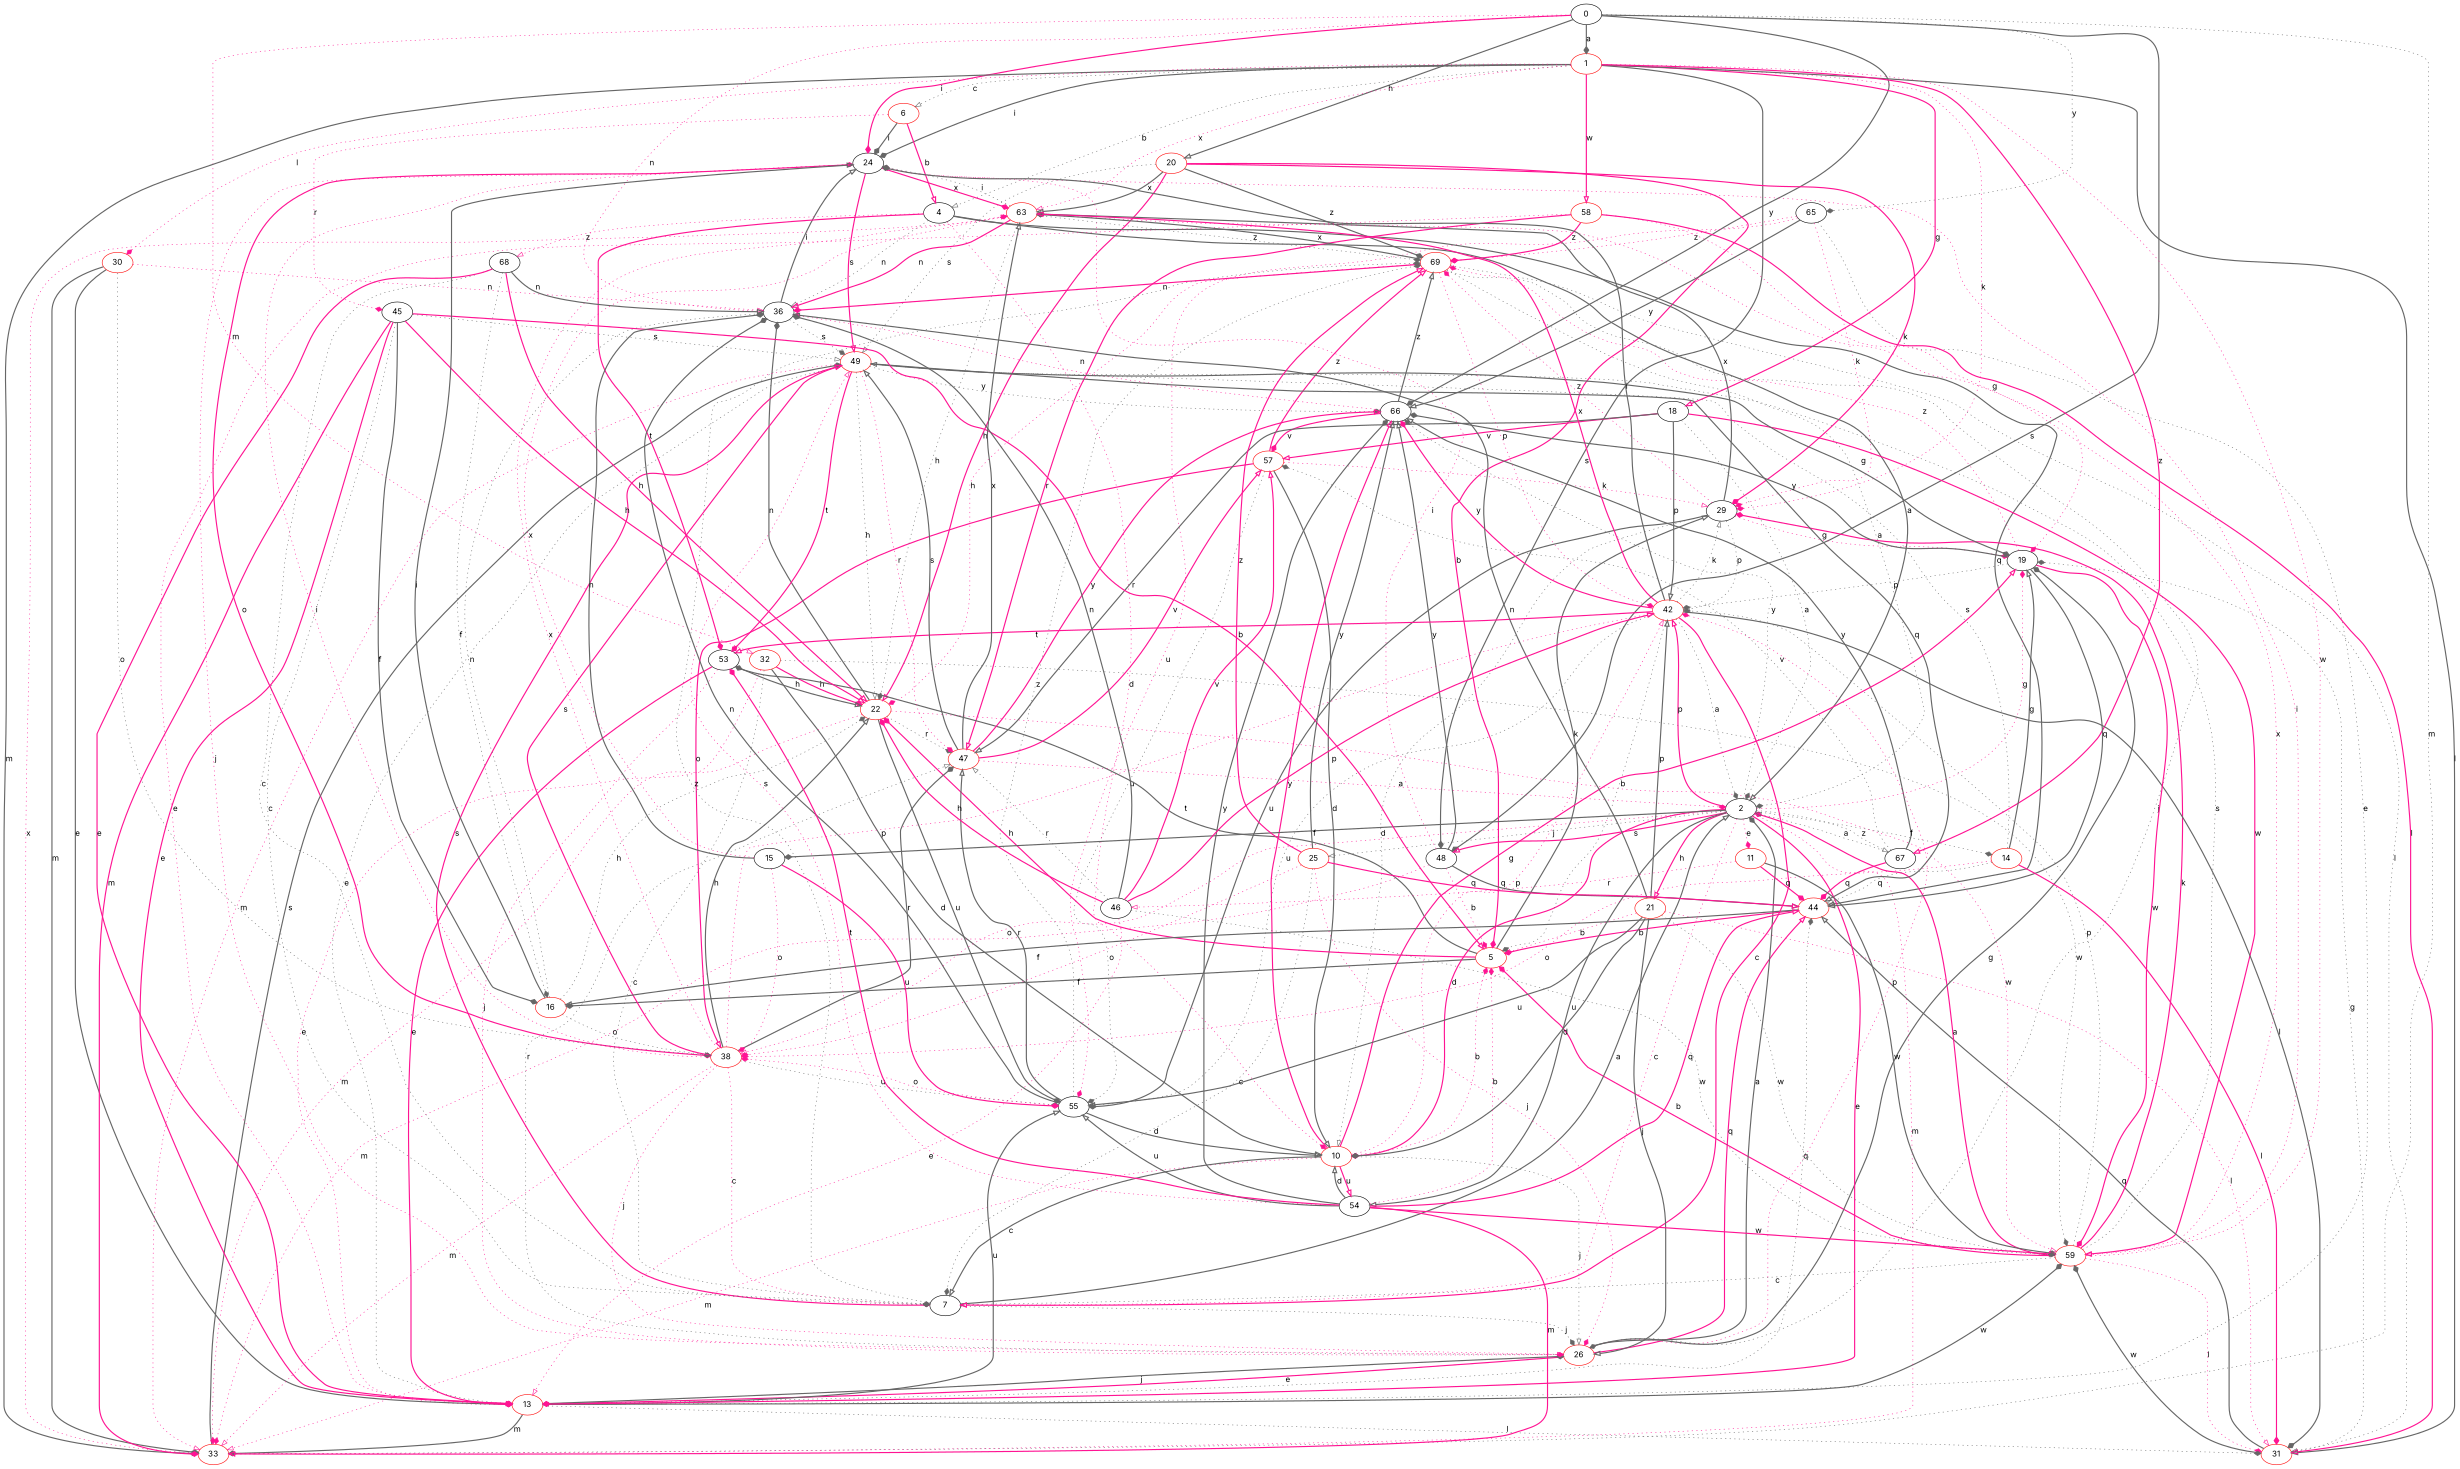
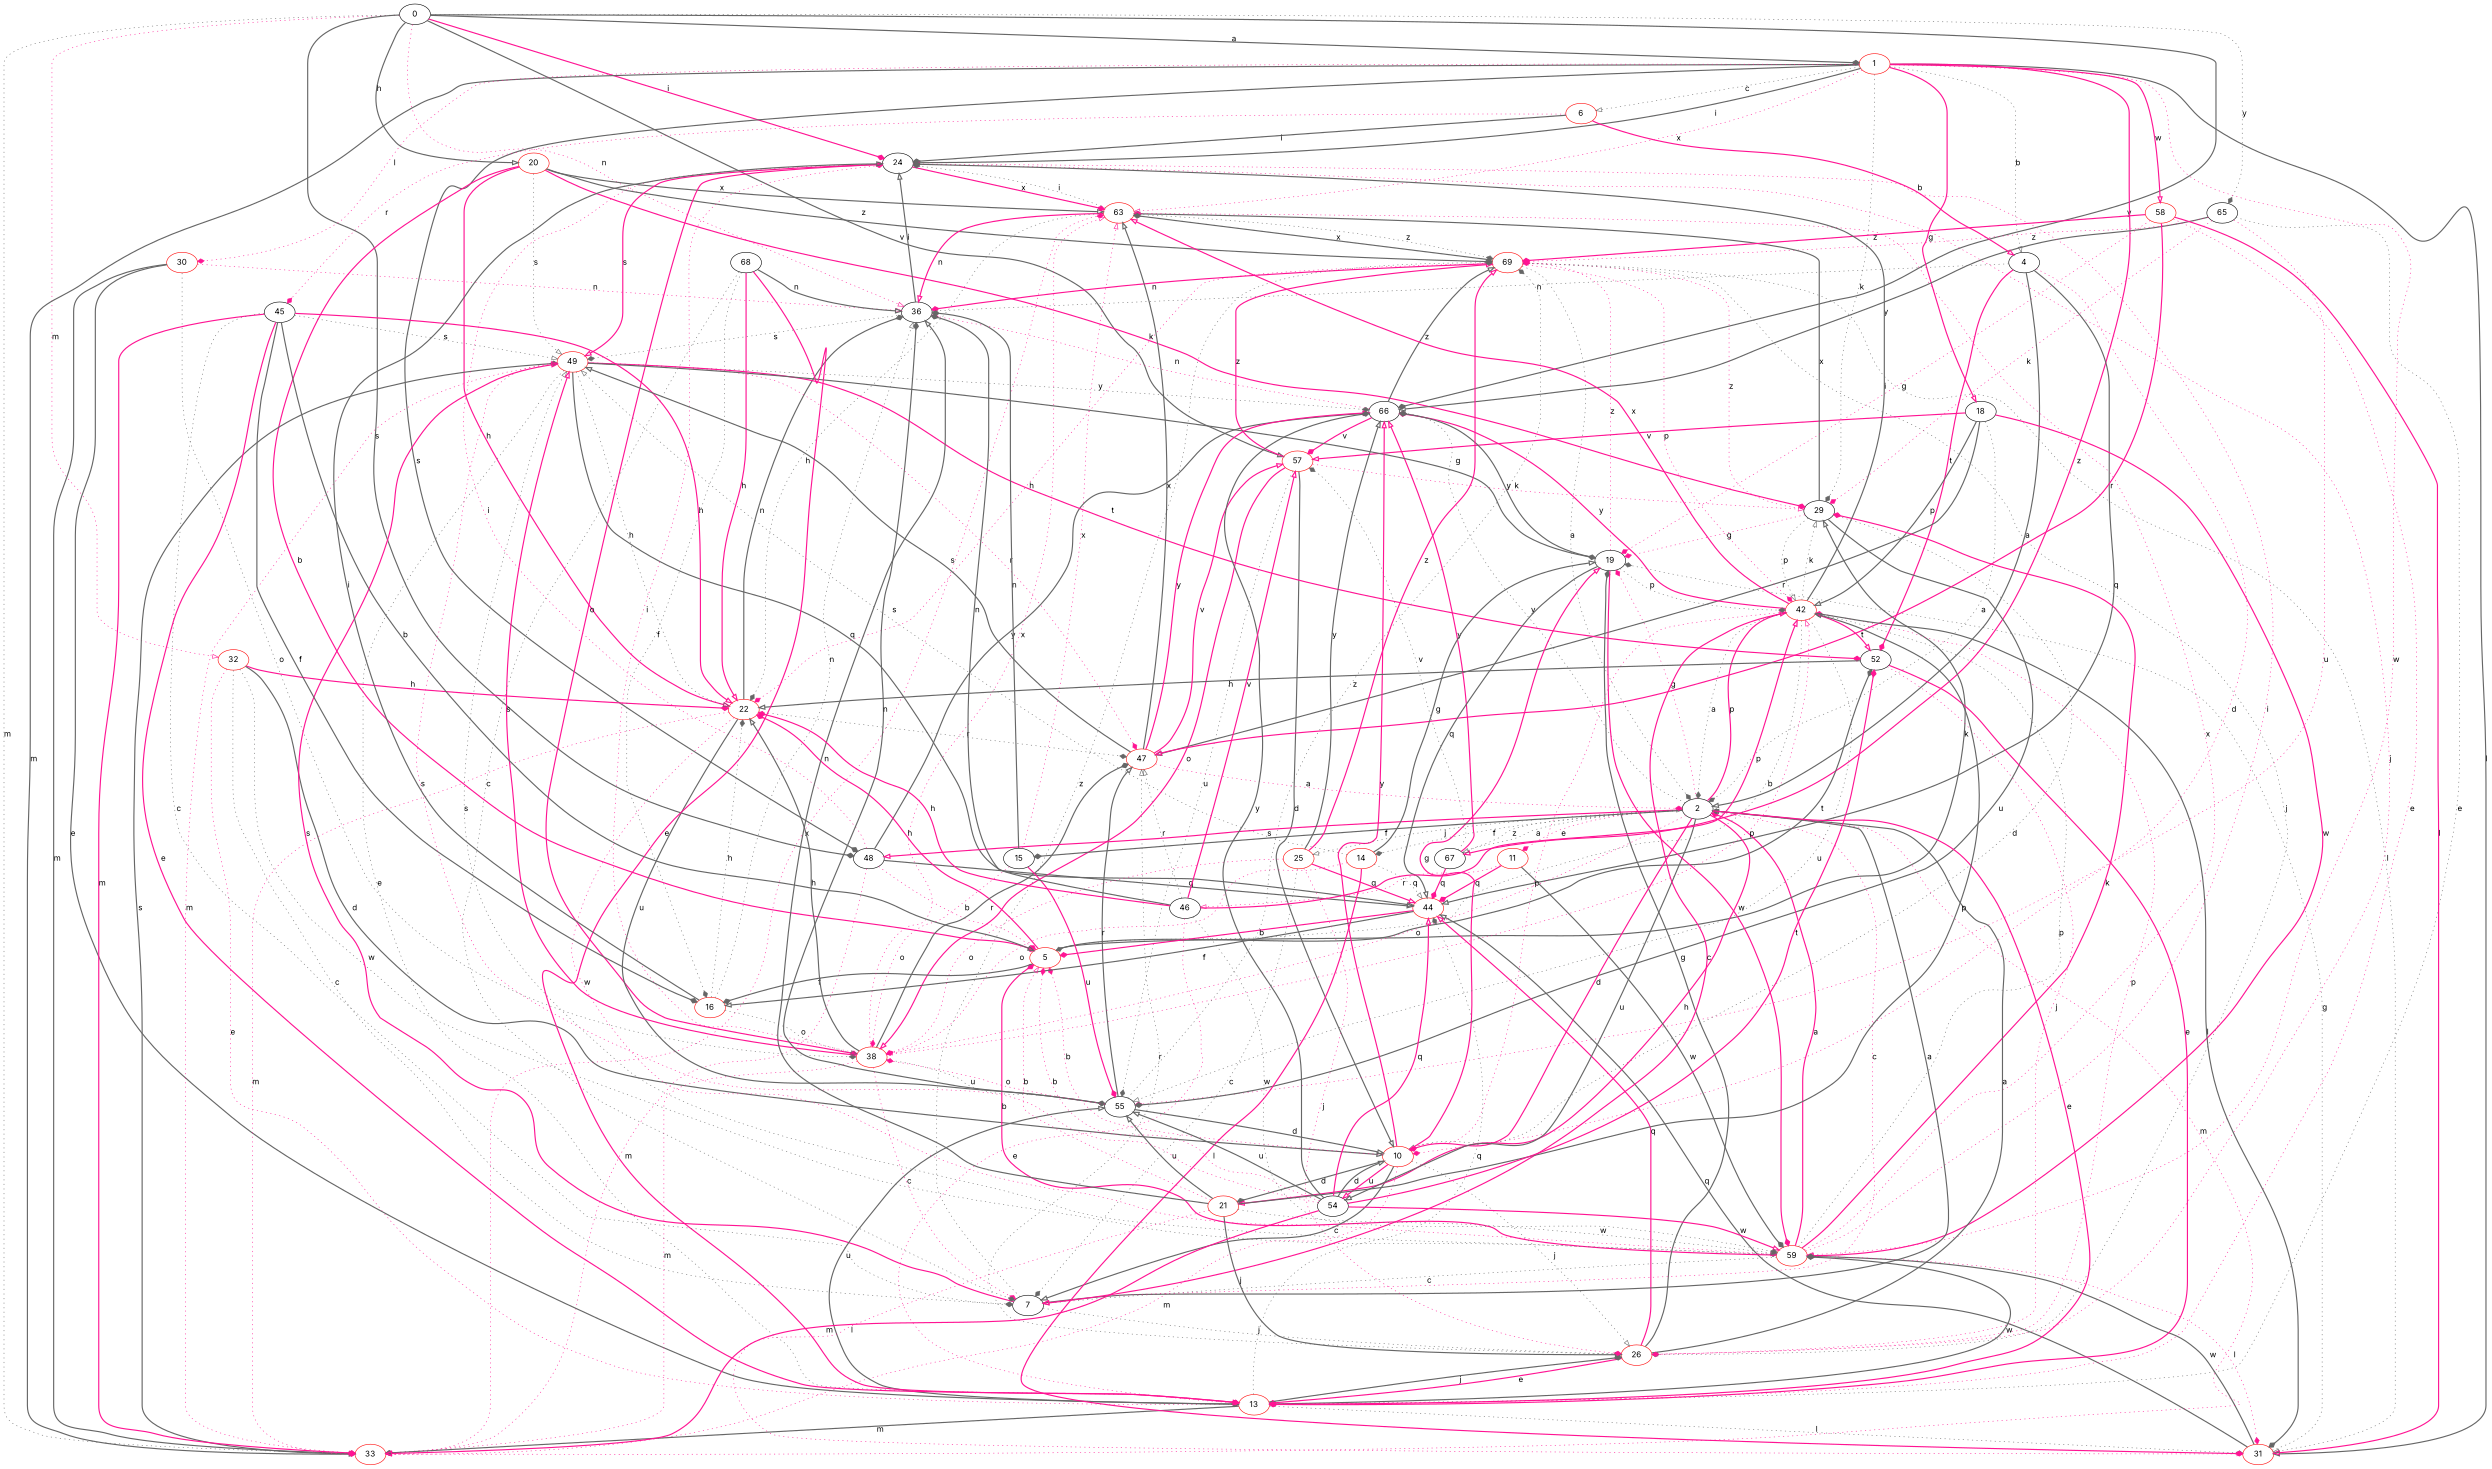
(1981, 205) -> (1859, 287)
(721, 221) -> none
none -> (869, 230)
(1038, 467) -> (531, 781)
(1745, 551) -> (1459, 648)
(724, 660) -> (1876, 660)
(1528, 1073) -> (1314, 1180)
(955, 1338) -> none
